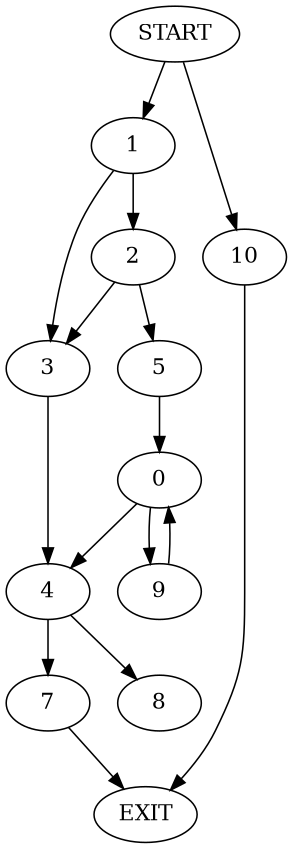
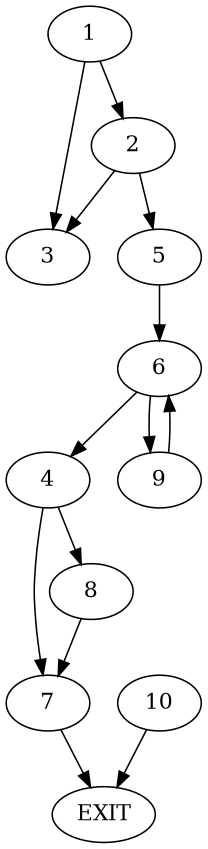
(175, 34) -> none
(48, 472) -> none
(160, 480) -> (160, 369)
none -> (73, 640)
